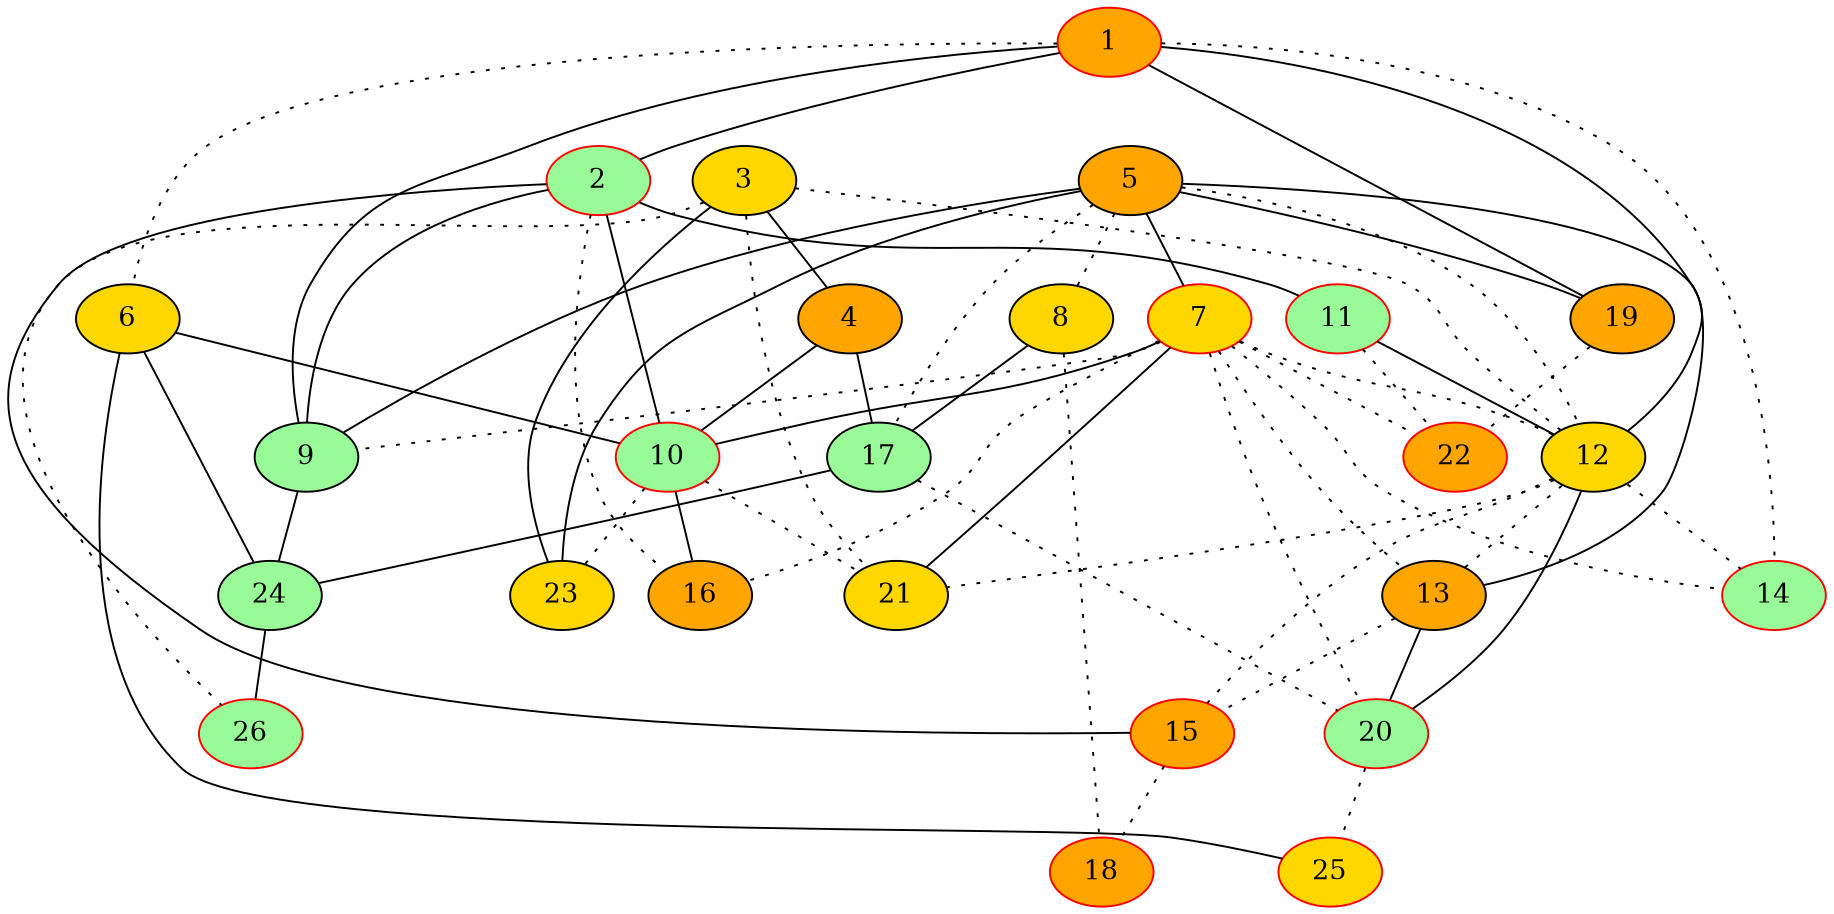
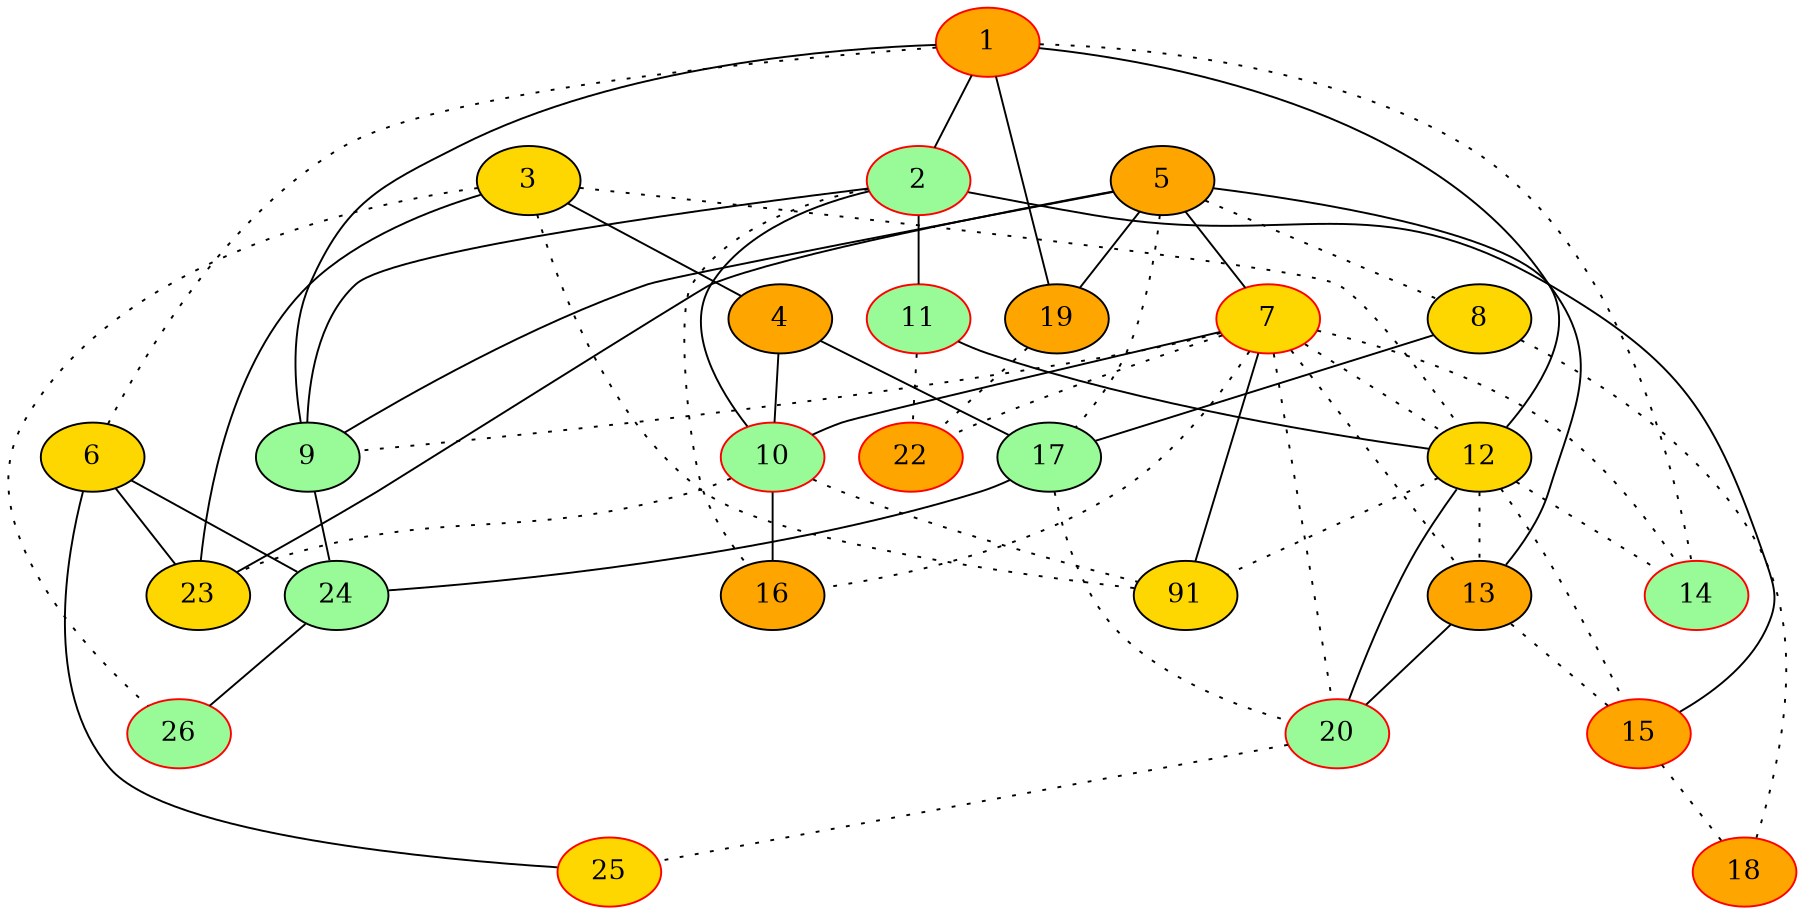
(1447, 269) -> none
(387, 385) -> (145, 526)
(896, 595) -> (1186, 595)
